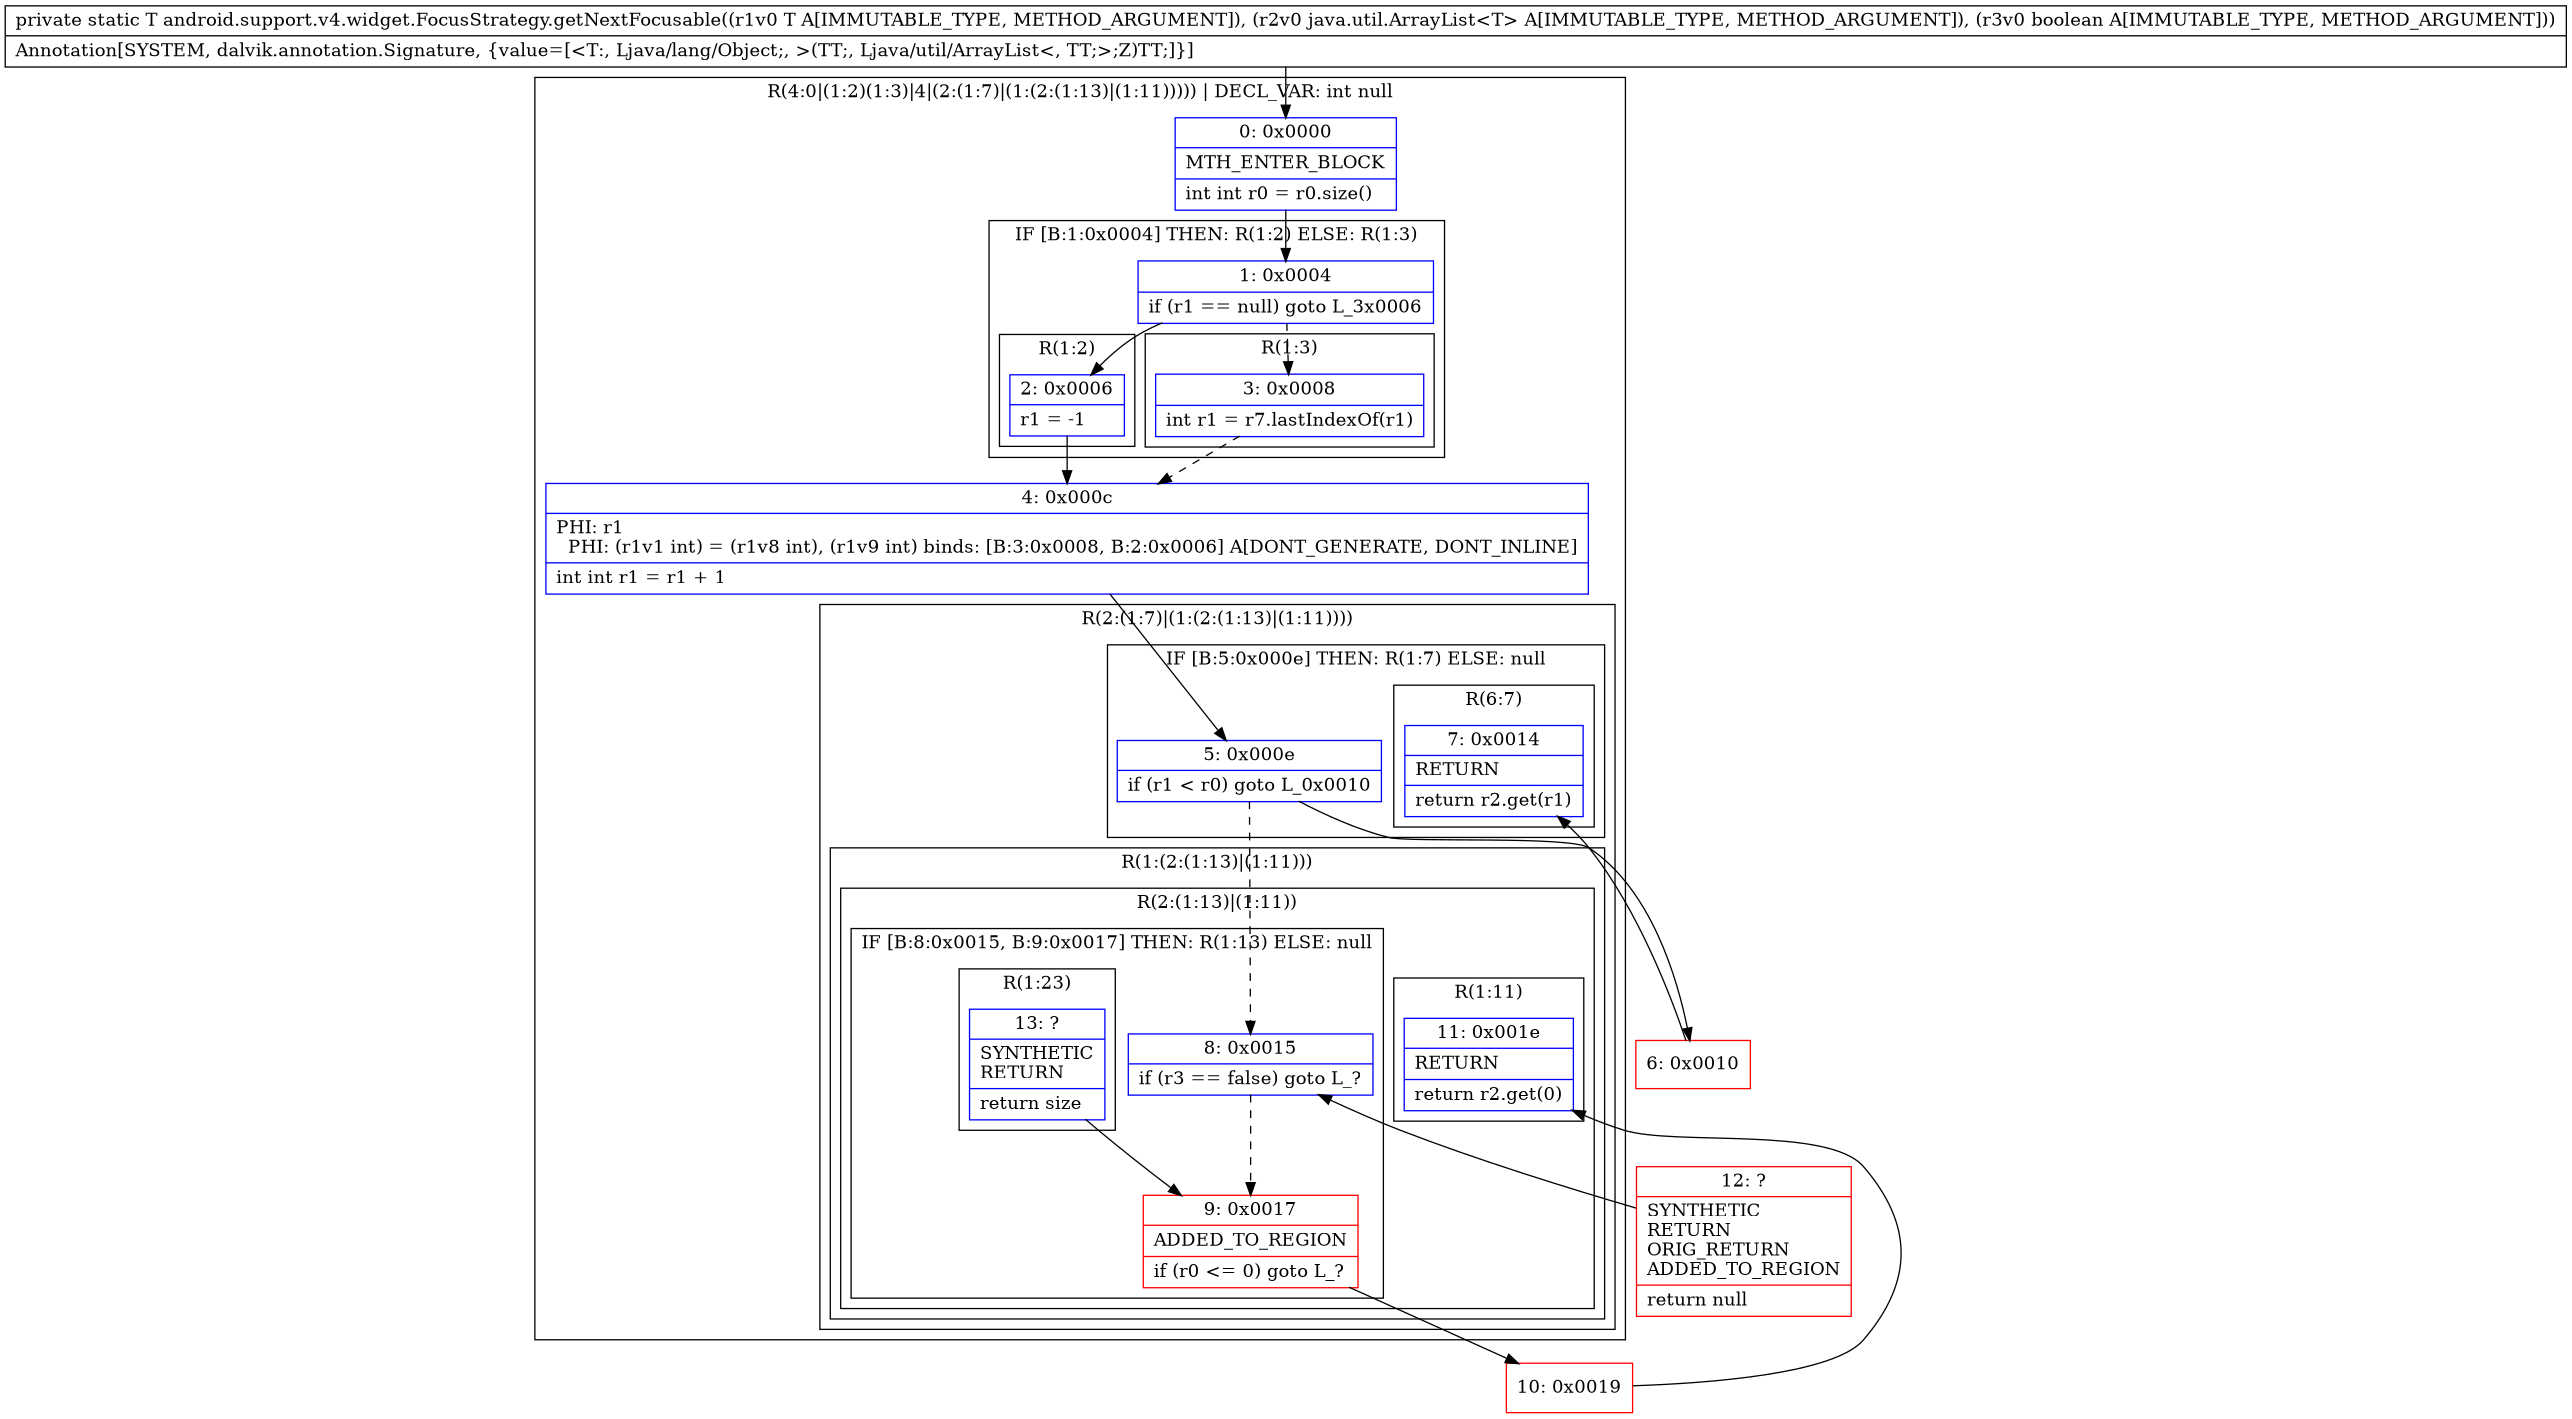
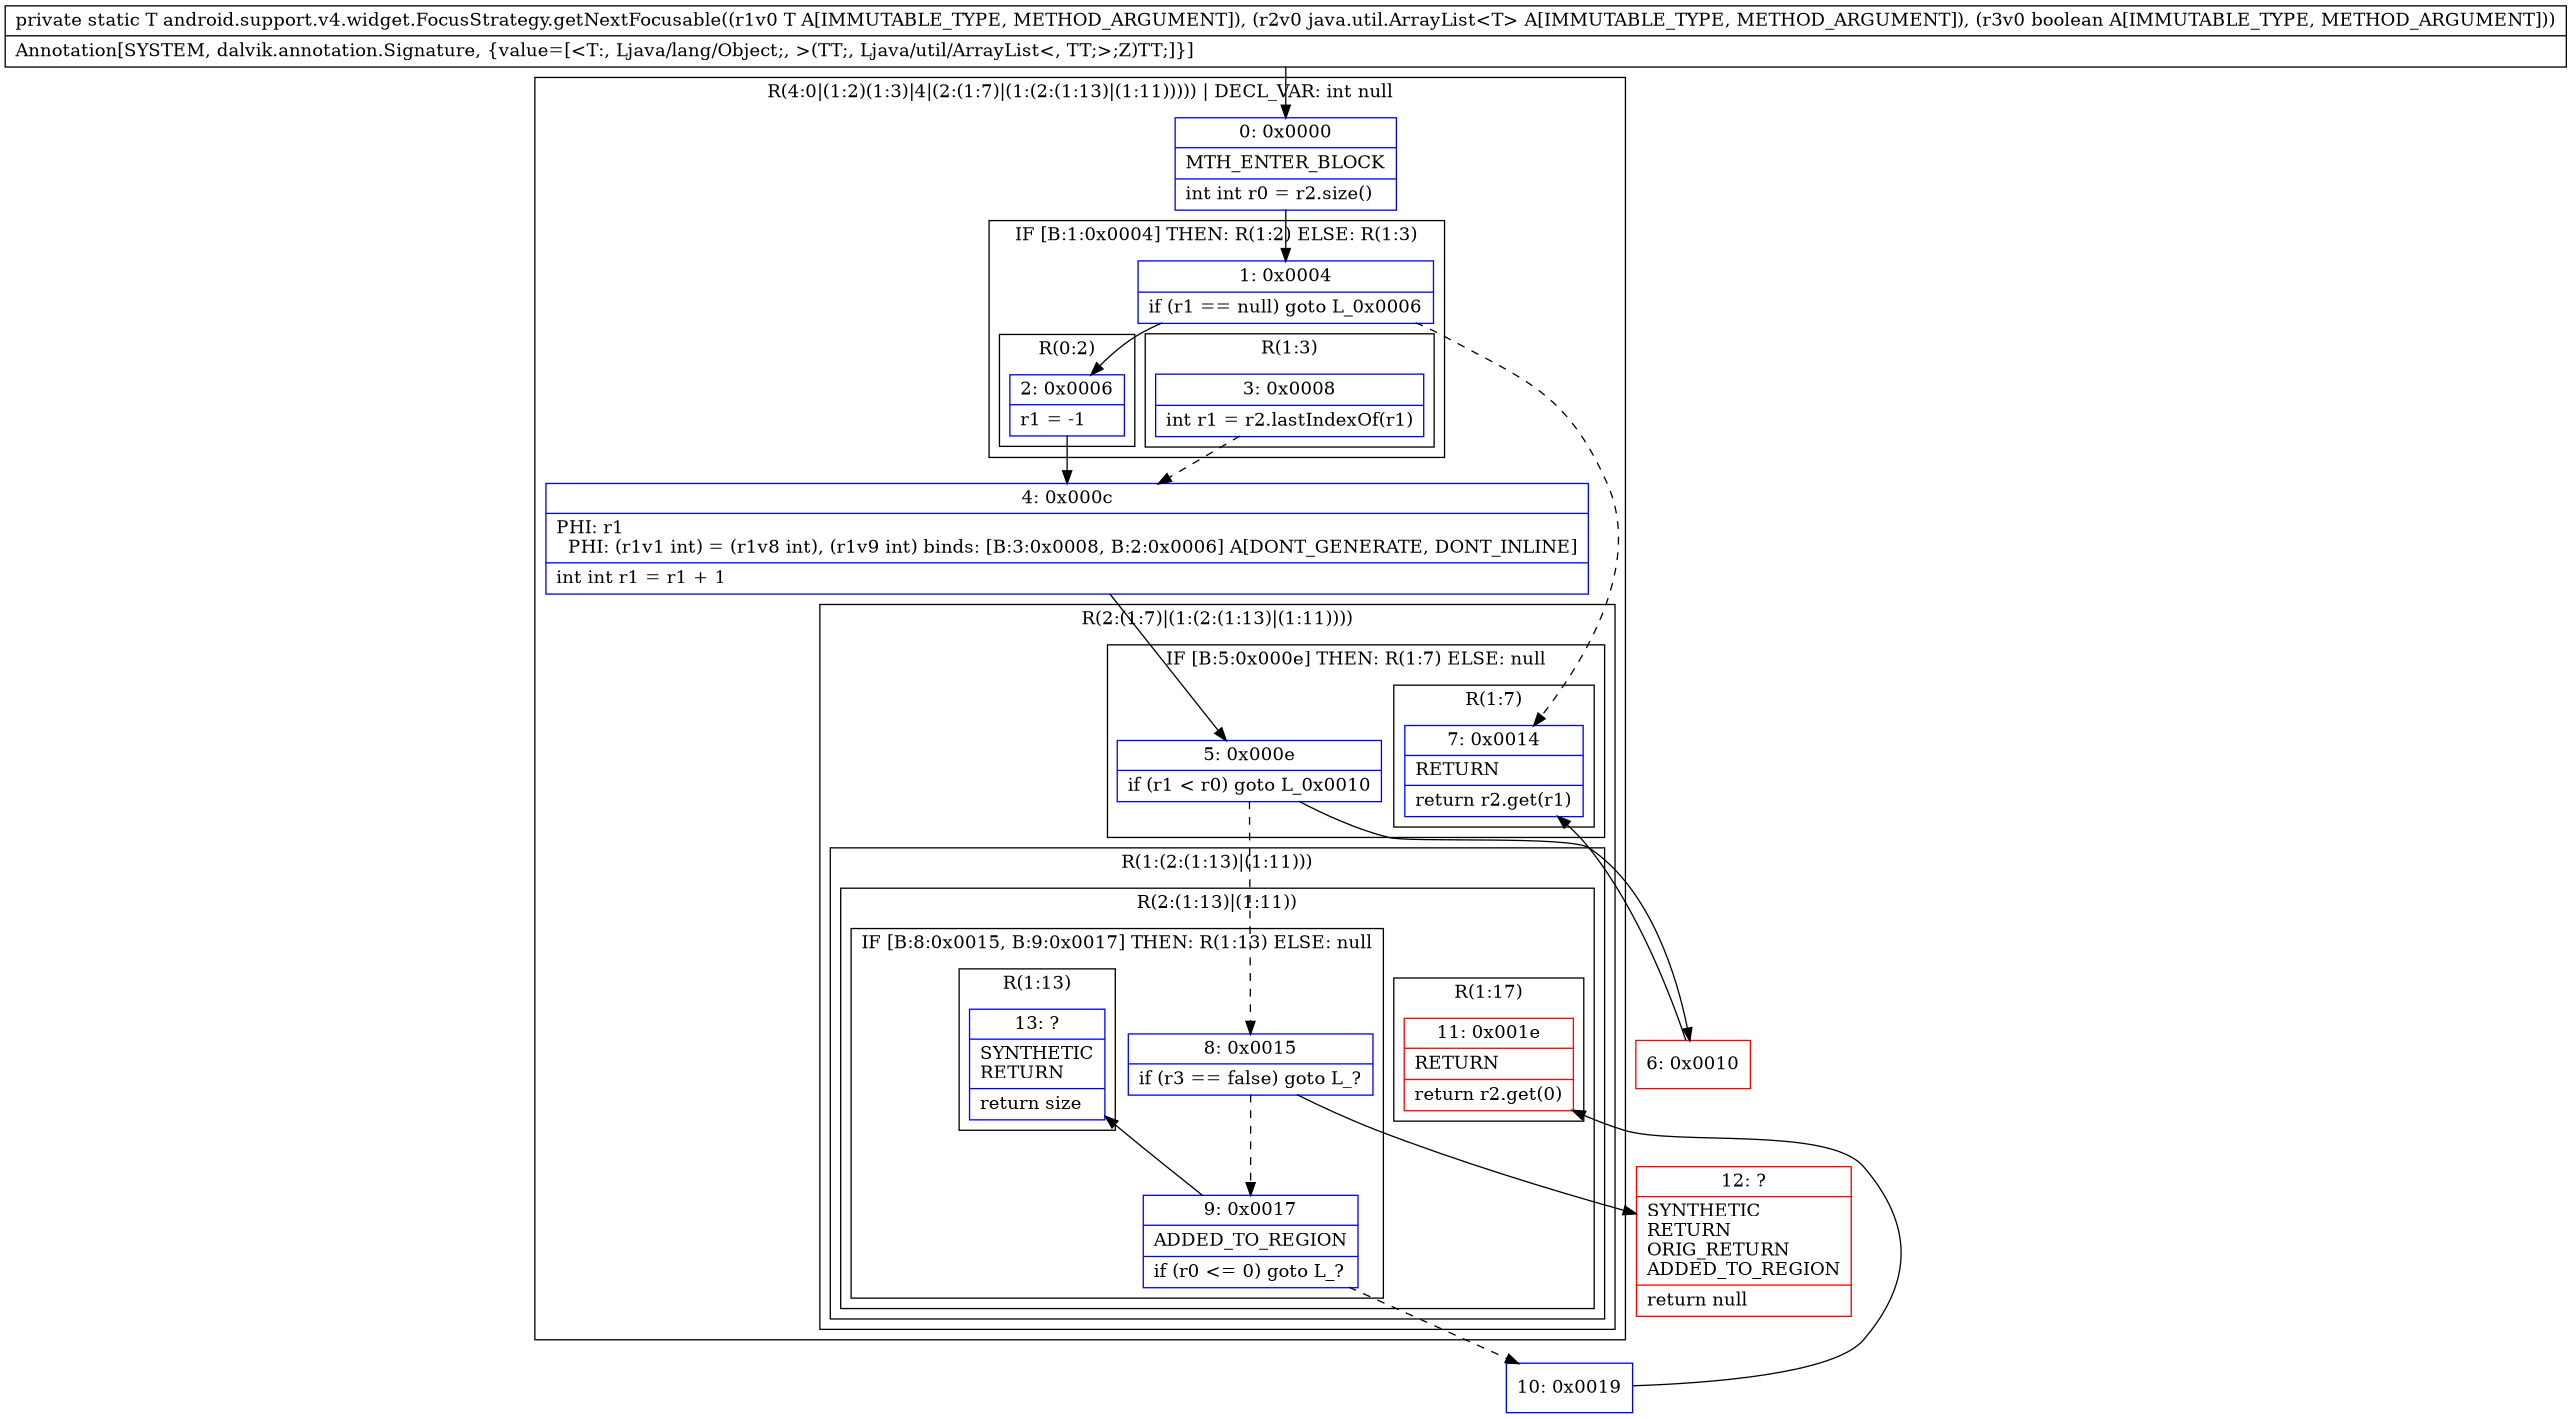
(1279, 194) -> (1279, 194)
(1286, 307) -> (1286, 307)
(1287, 342) -> (1606, 481)
(1067, 349) -> (1067, 349)
(1290, 420) -> (1290, 420)
(1494, 700) -> (1494, 700)
(1037, 984) -> (1037, 984)
(1489, 993) -> (1489, 993)
(1489, 1065) -> (1489, 1065)
(1128, 1154) -> (1159, 1160)
(1481, 1160) -> (1458, 1159)
(1251, 1242) -> (1251, 1242)
(1428, 1323) -> (1428, 1323)
(1569, 1388) -> (1569, 1388)
